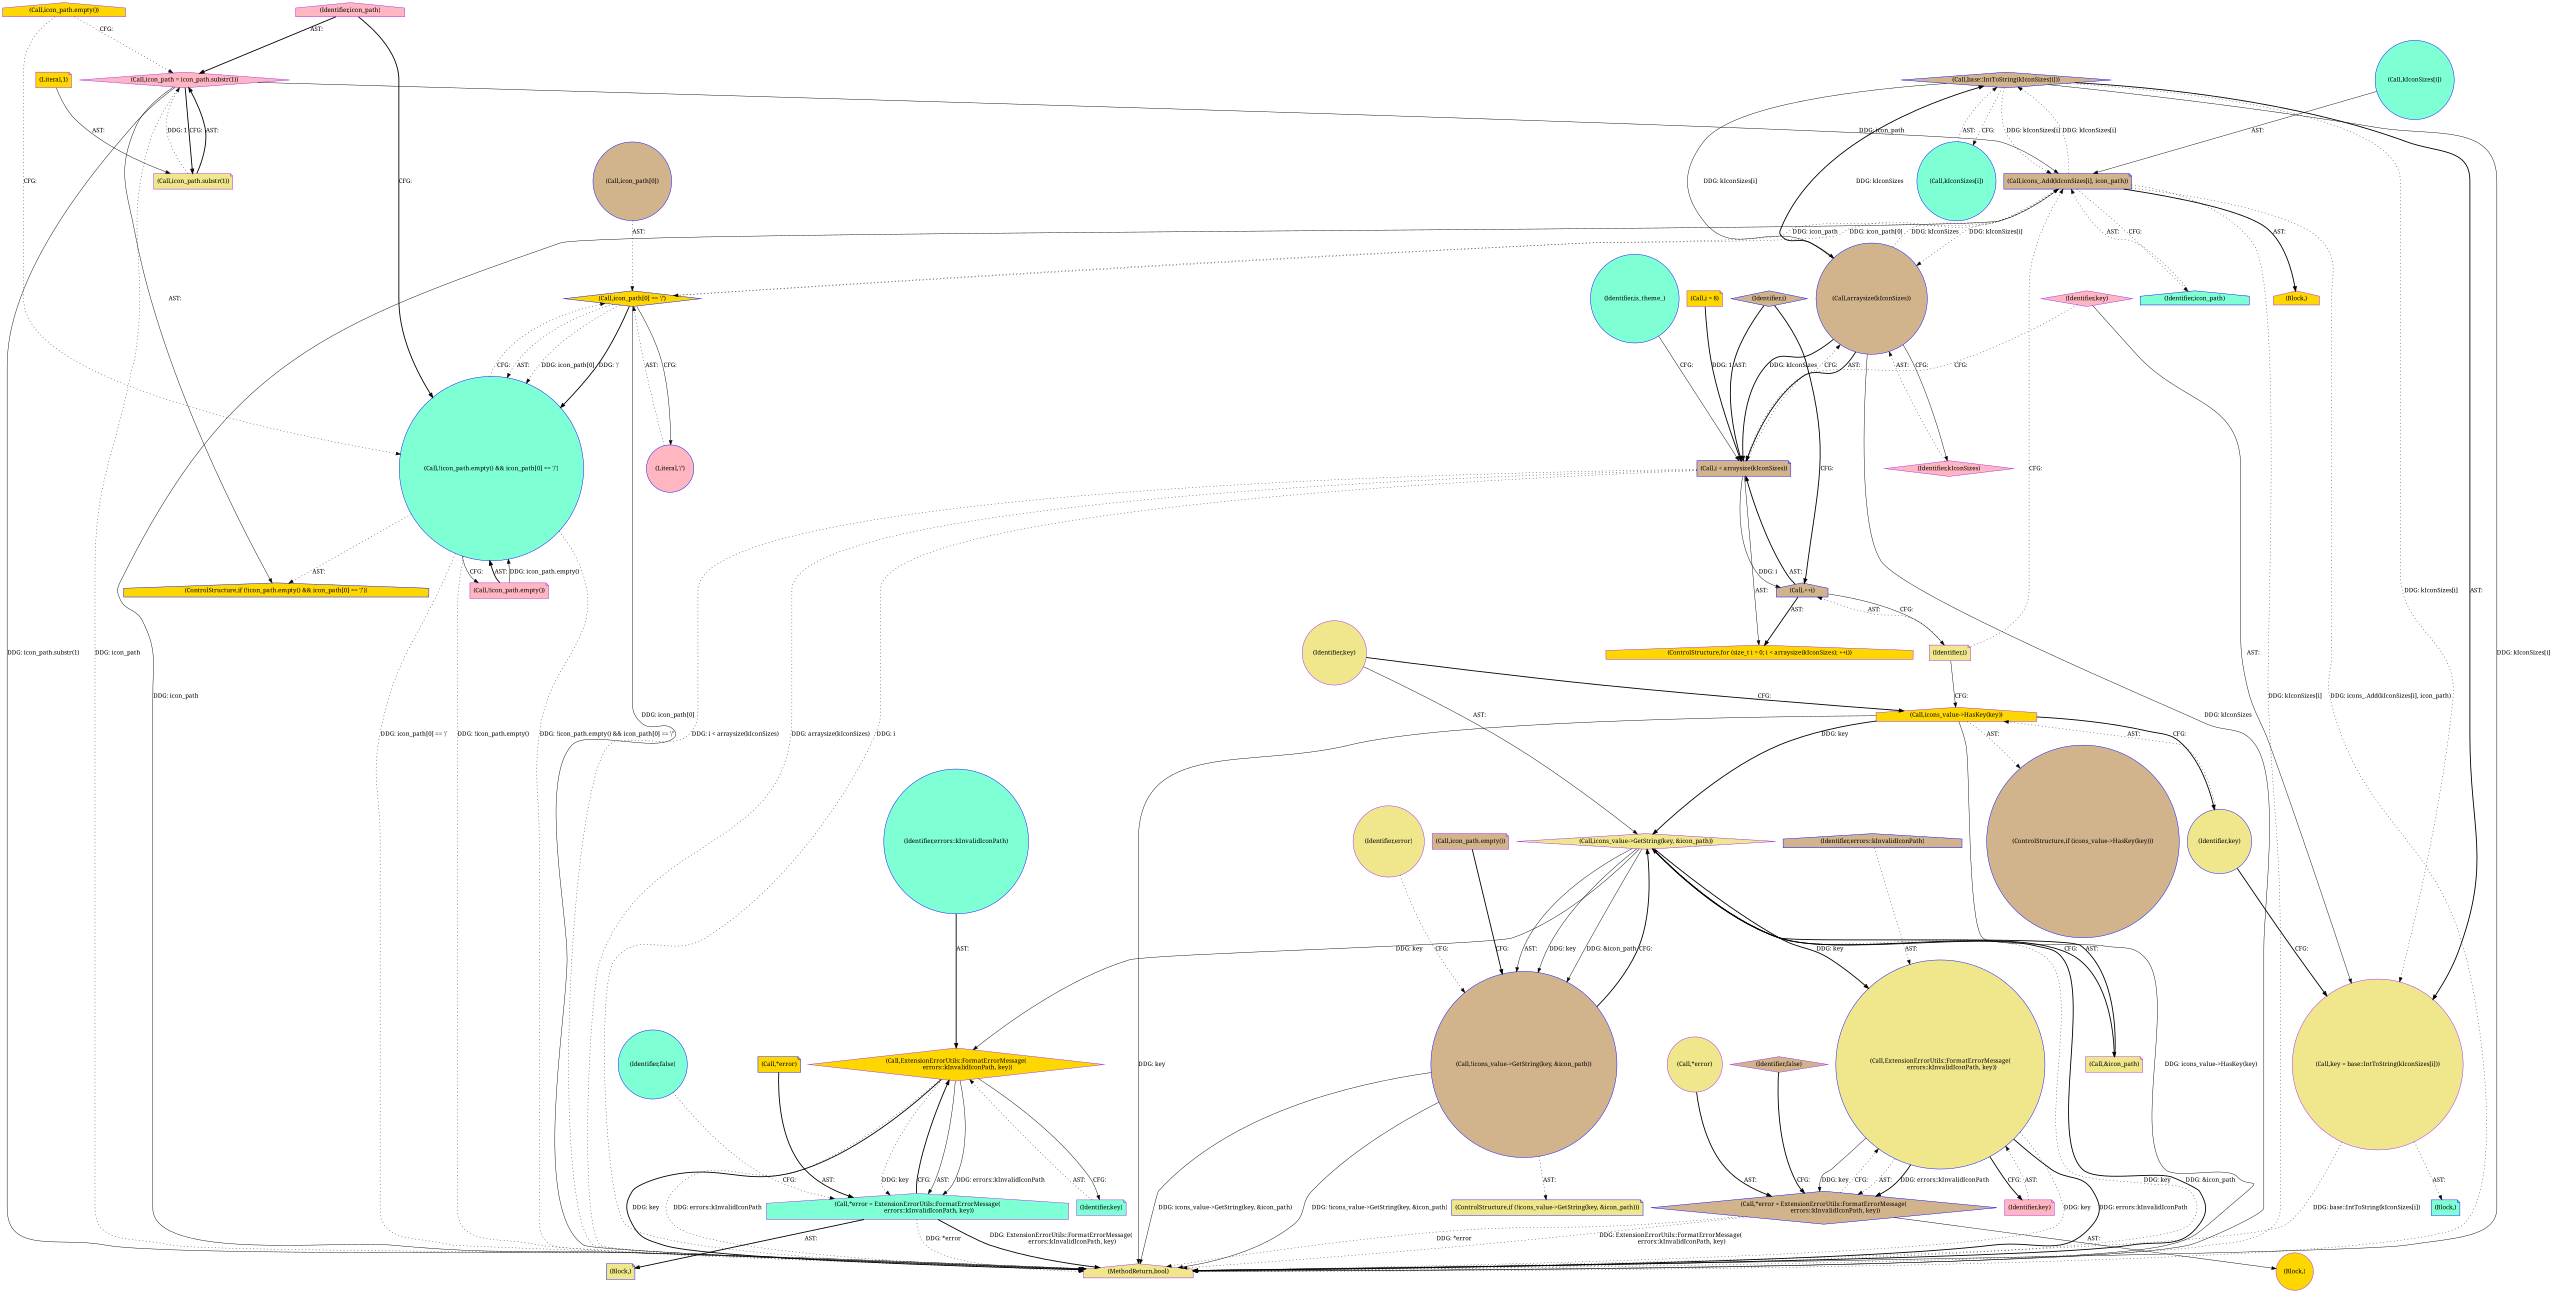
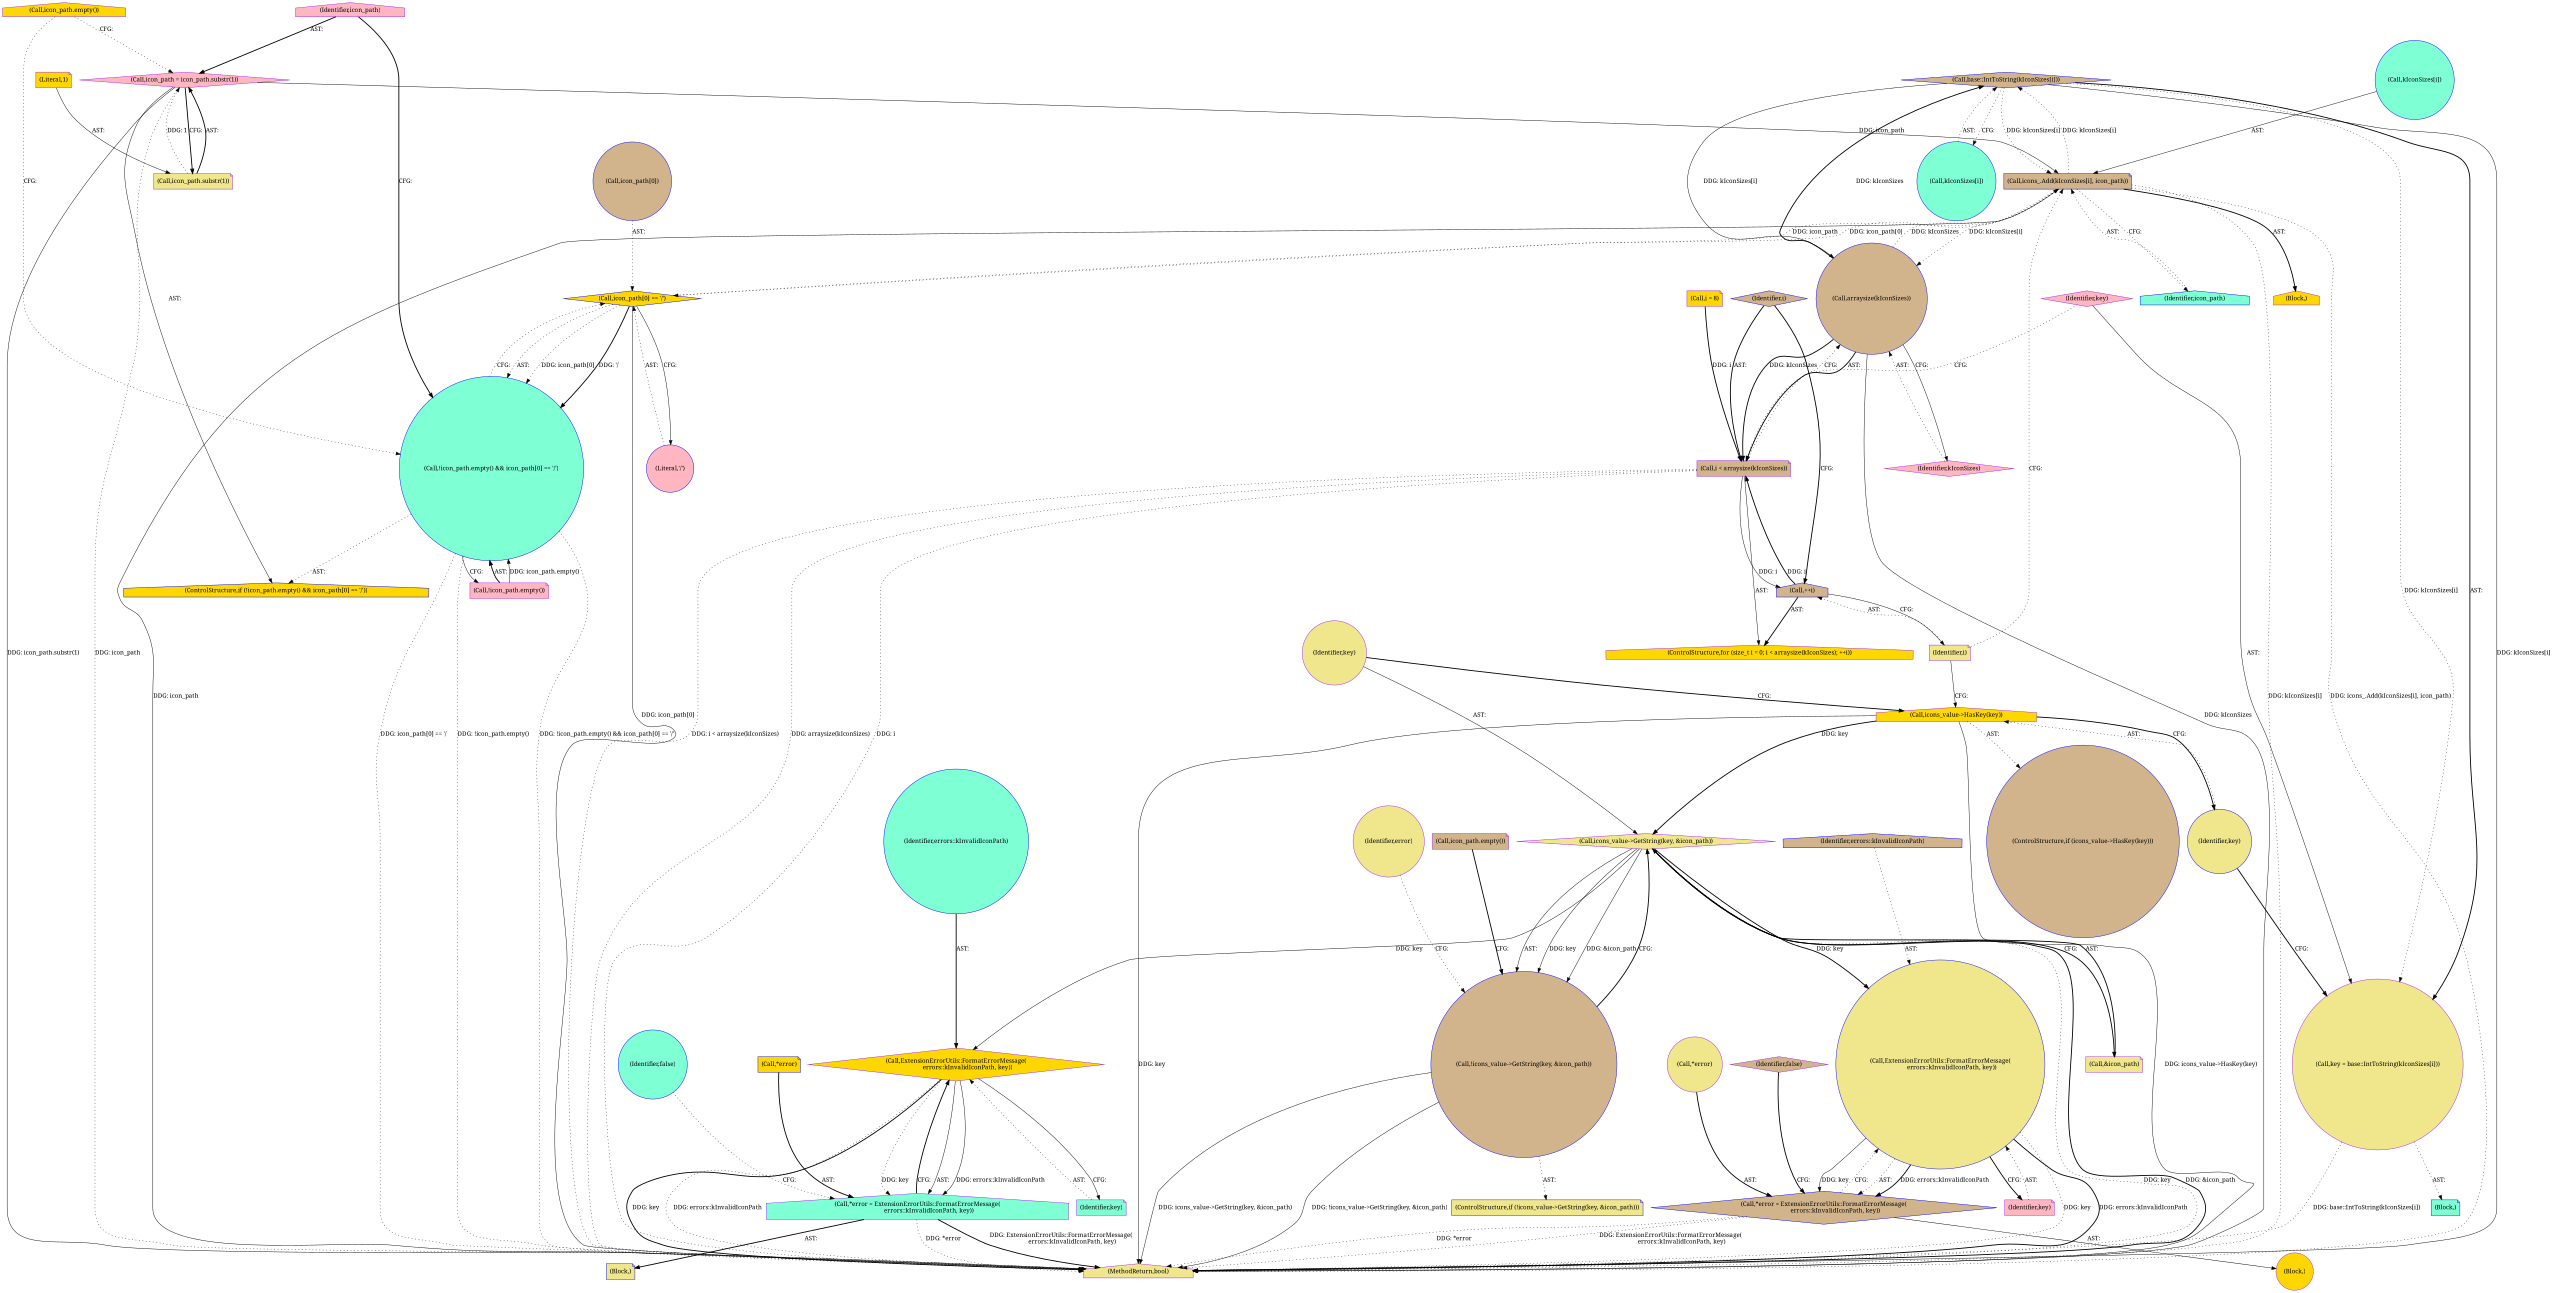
(1635, 299) -> none
(1722, 365) -> (1722, 365)
(1744, 469) -> (1744, 469)
(1797, 572) -> (1797, 572)
